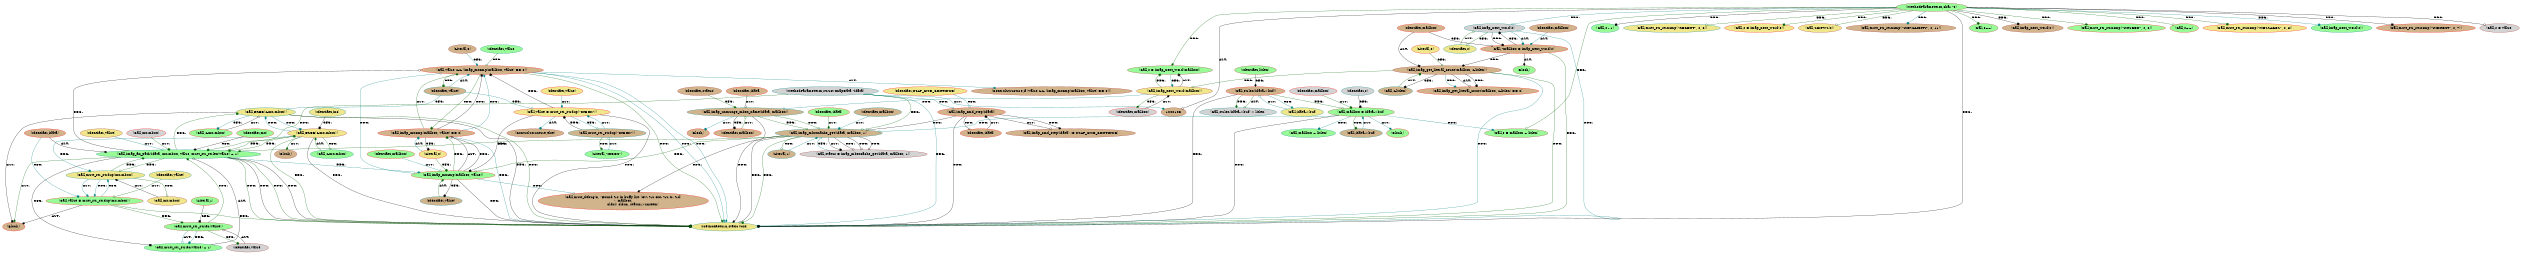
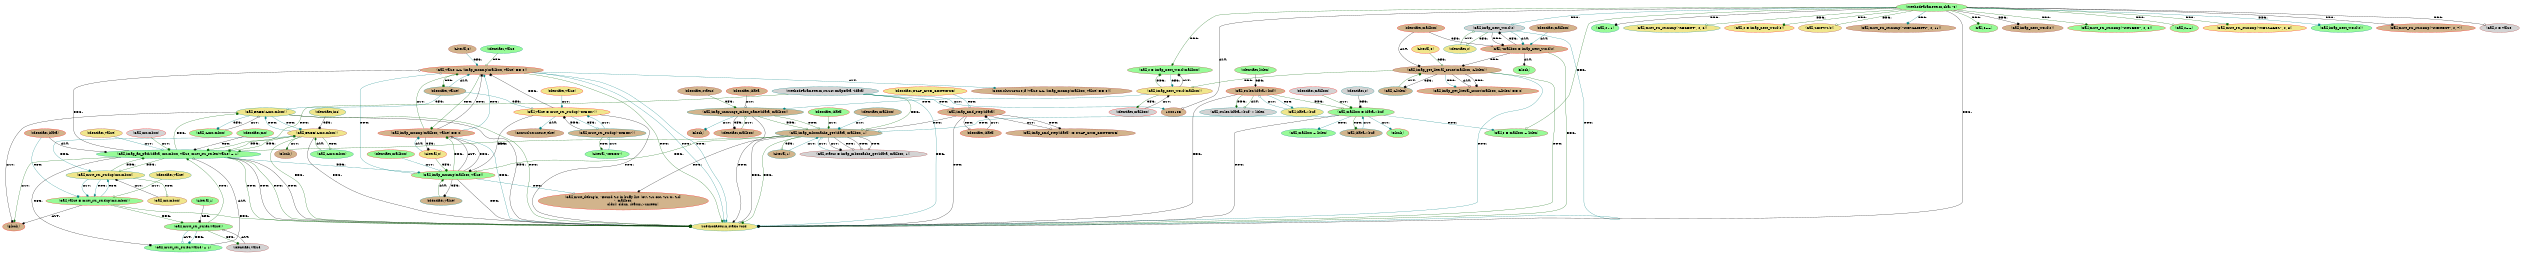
(967, 98) -> (967, 98)
(823, 144) -> (823, 144)
